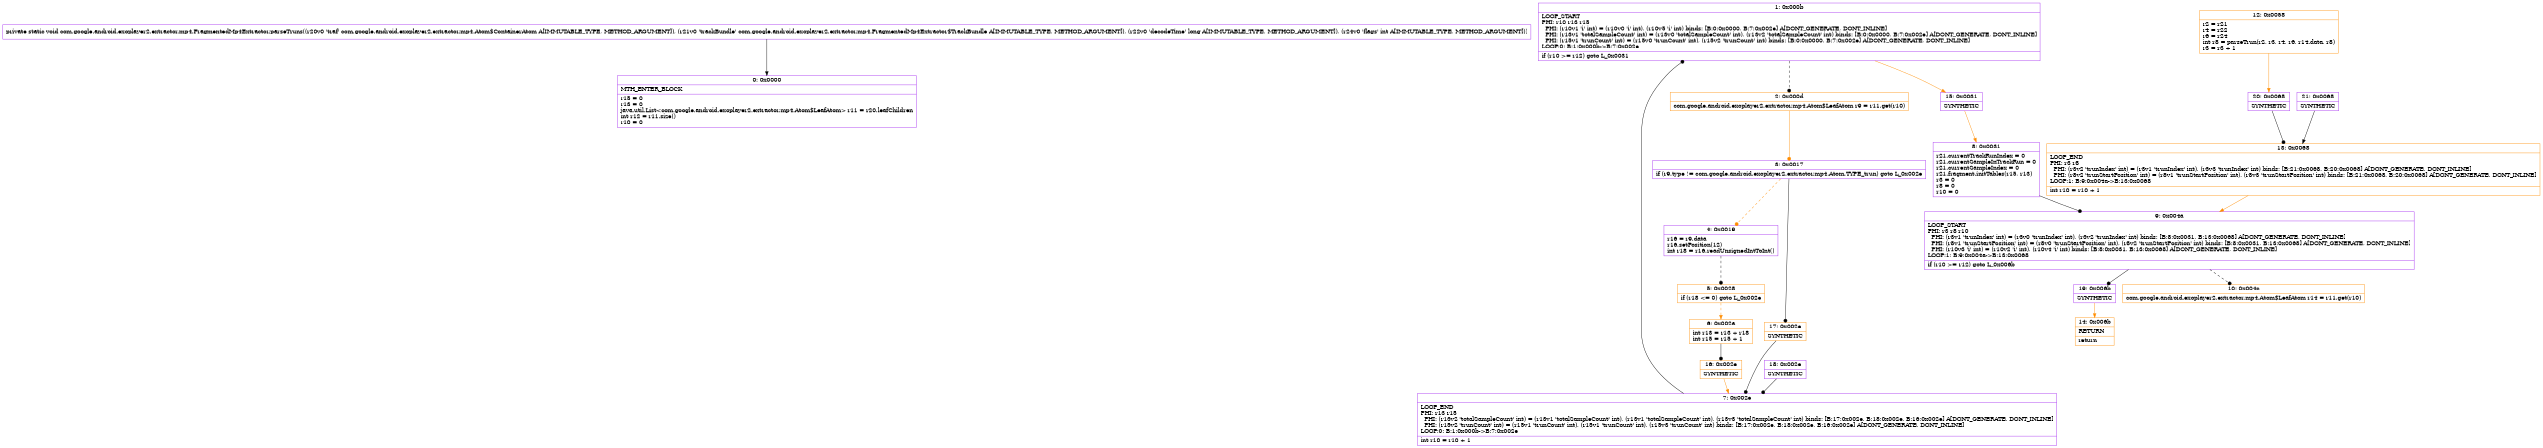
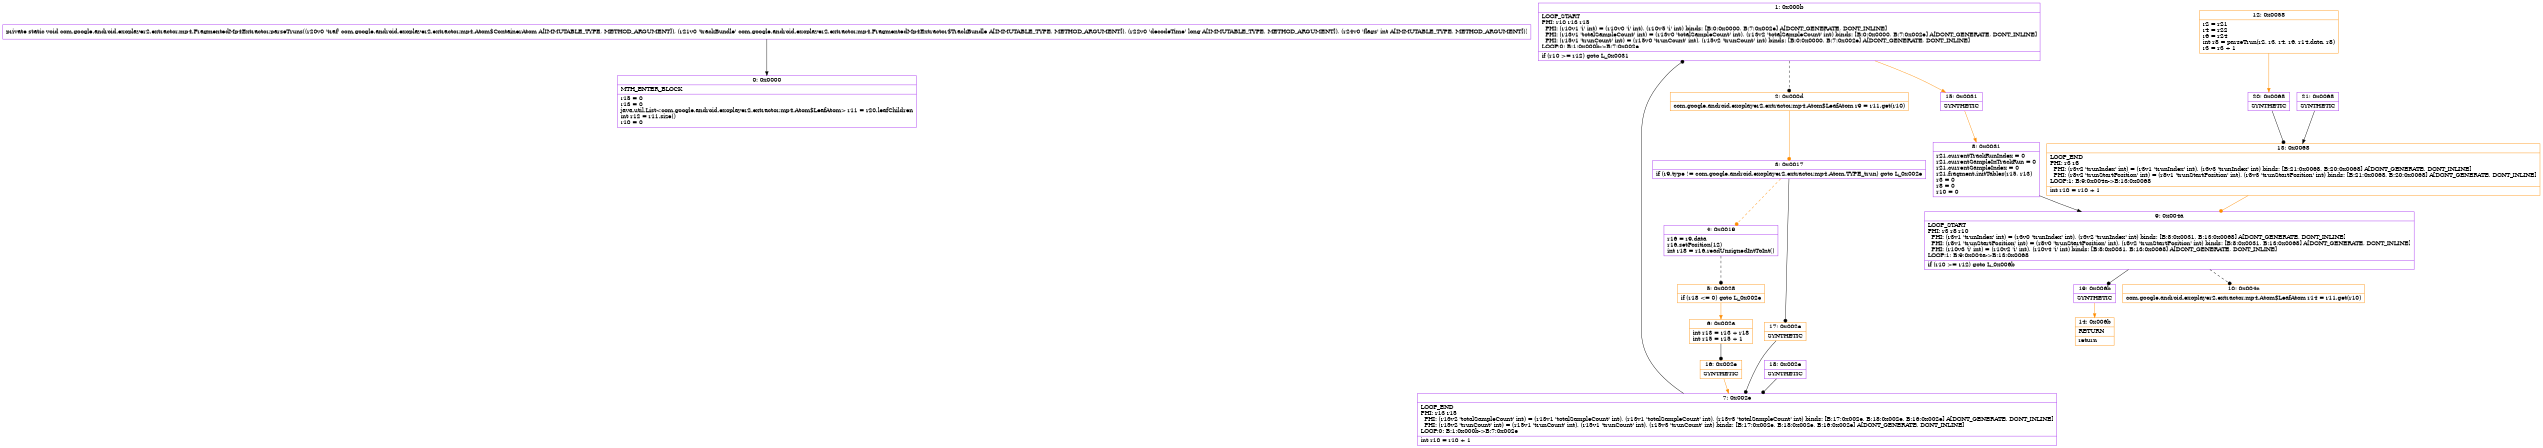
(2059, 203) -> (2058, 203)
(2236, 203) -> (2235, 203)
(1721, 309) -> (1721, 309)
